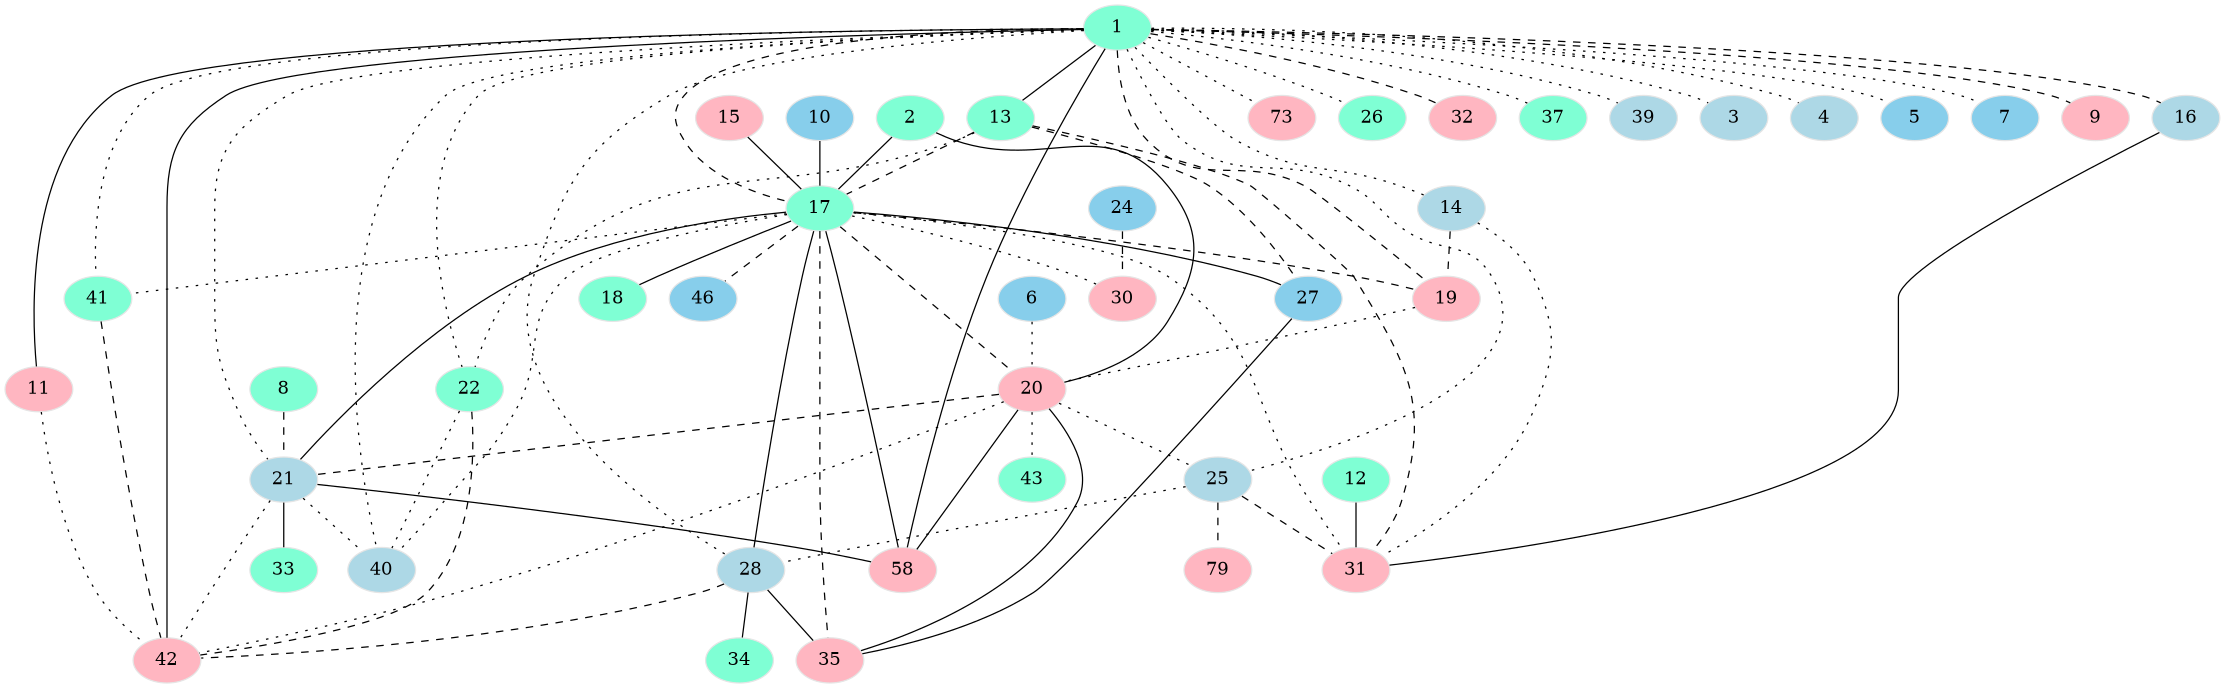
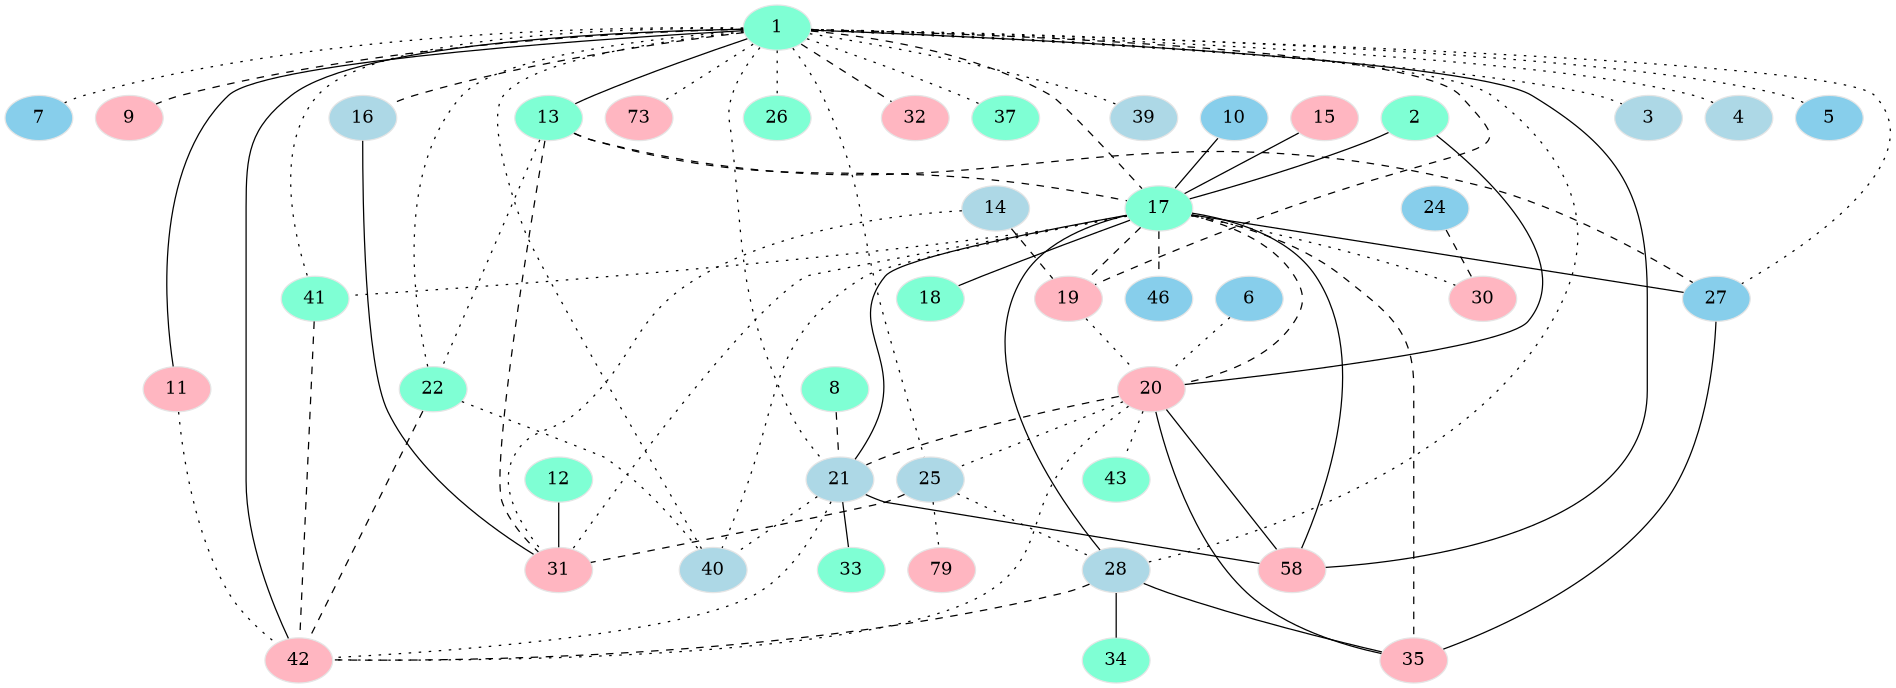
(1263, 153) -> (1640, 63)
(1218, 525) -> (936, 525)
